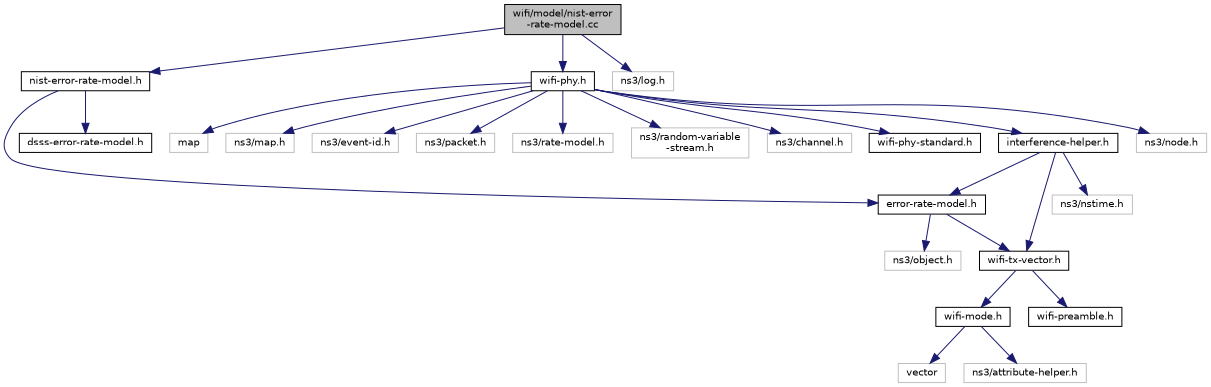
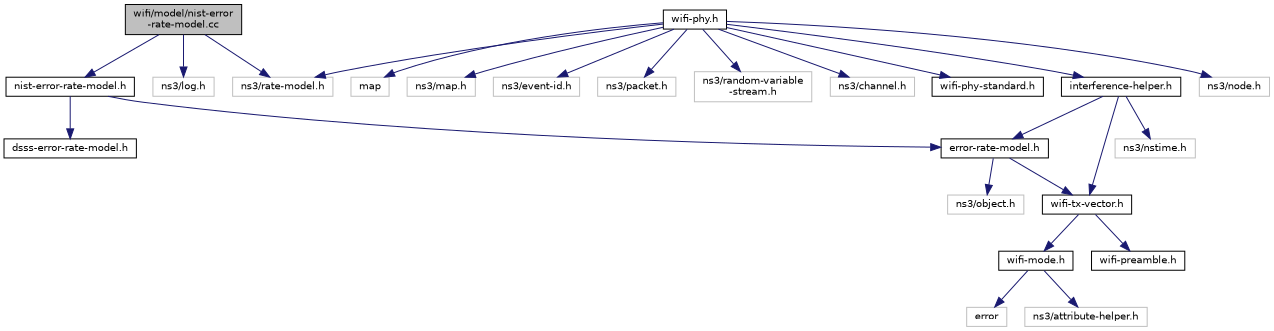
(563, 48) -> (233, 53)
(922, 373) -> (987, 317)
